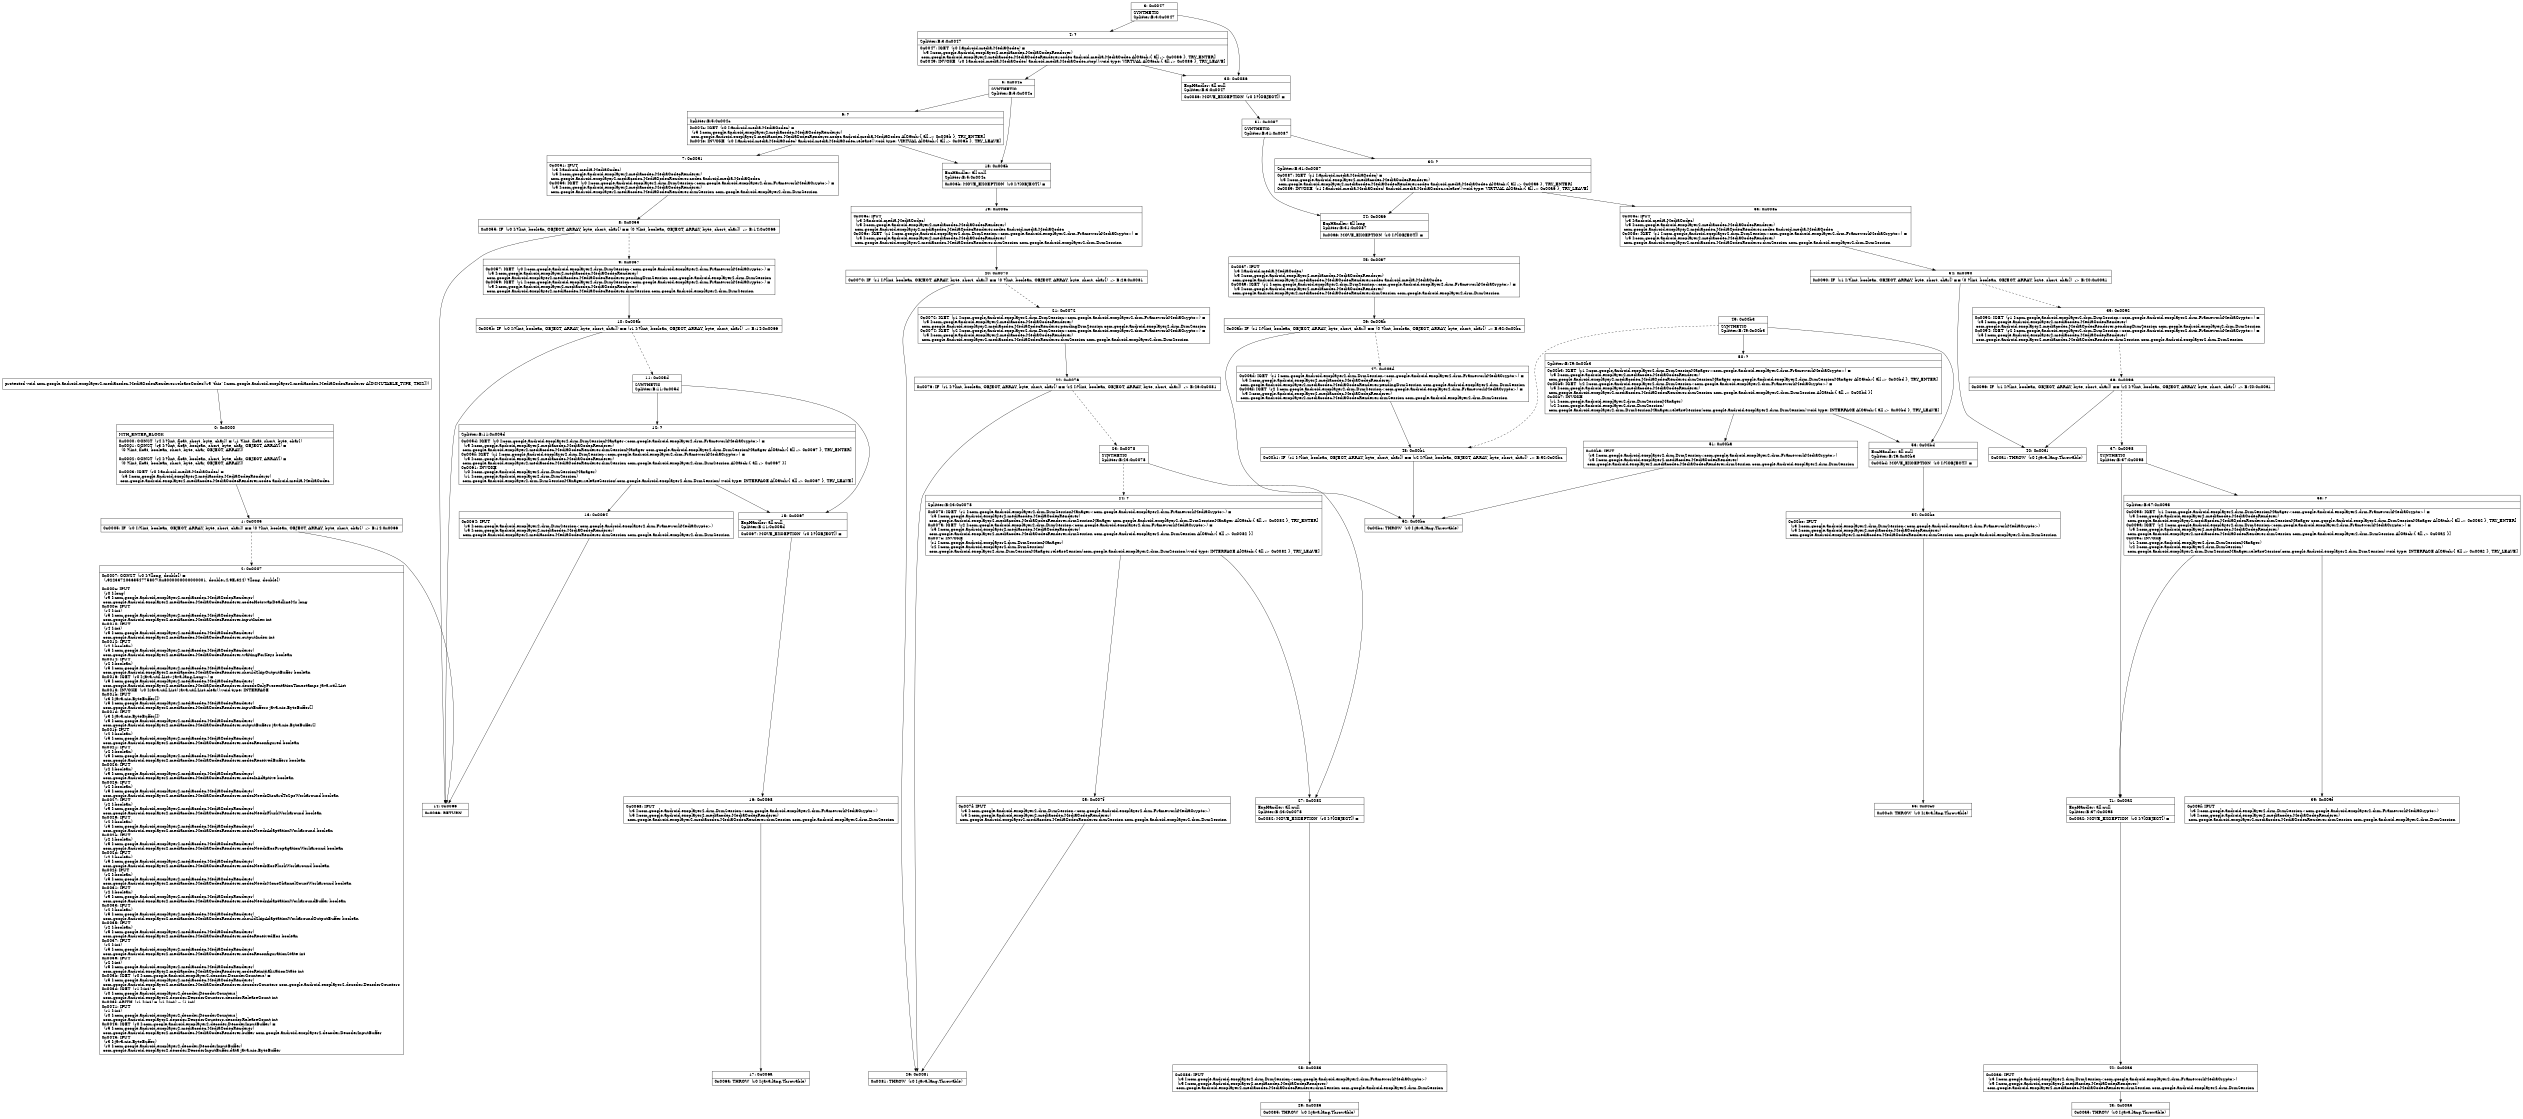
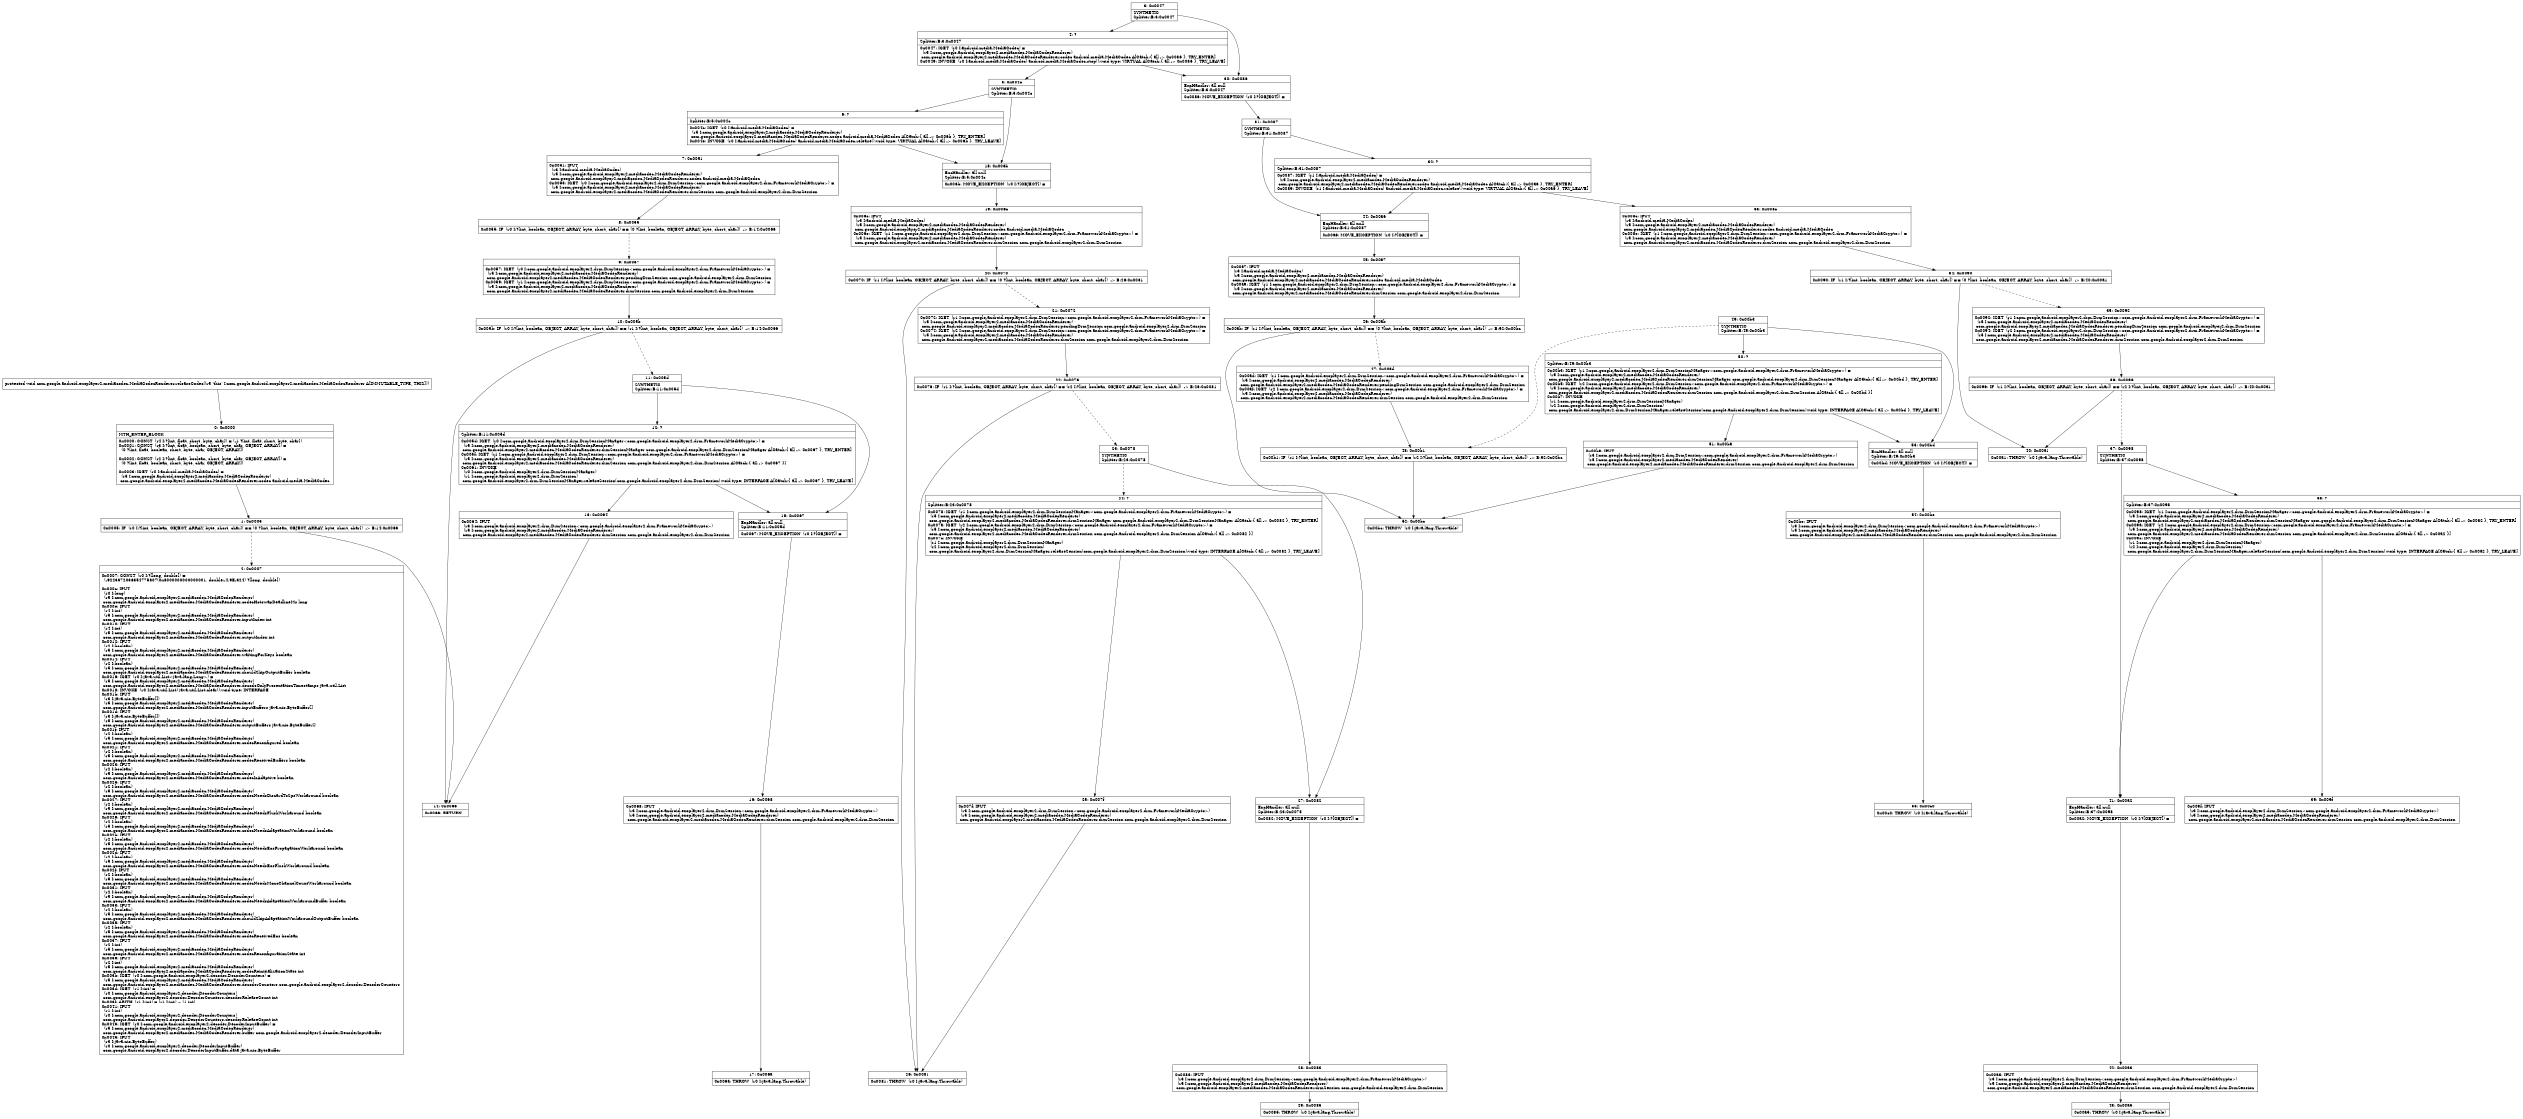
(1344, 224) -> (1343, 224)
(2120, 359) -> (2120, 359)
(440, 472) -> none
